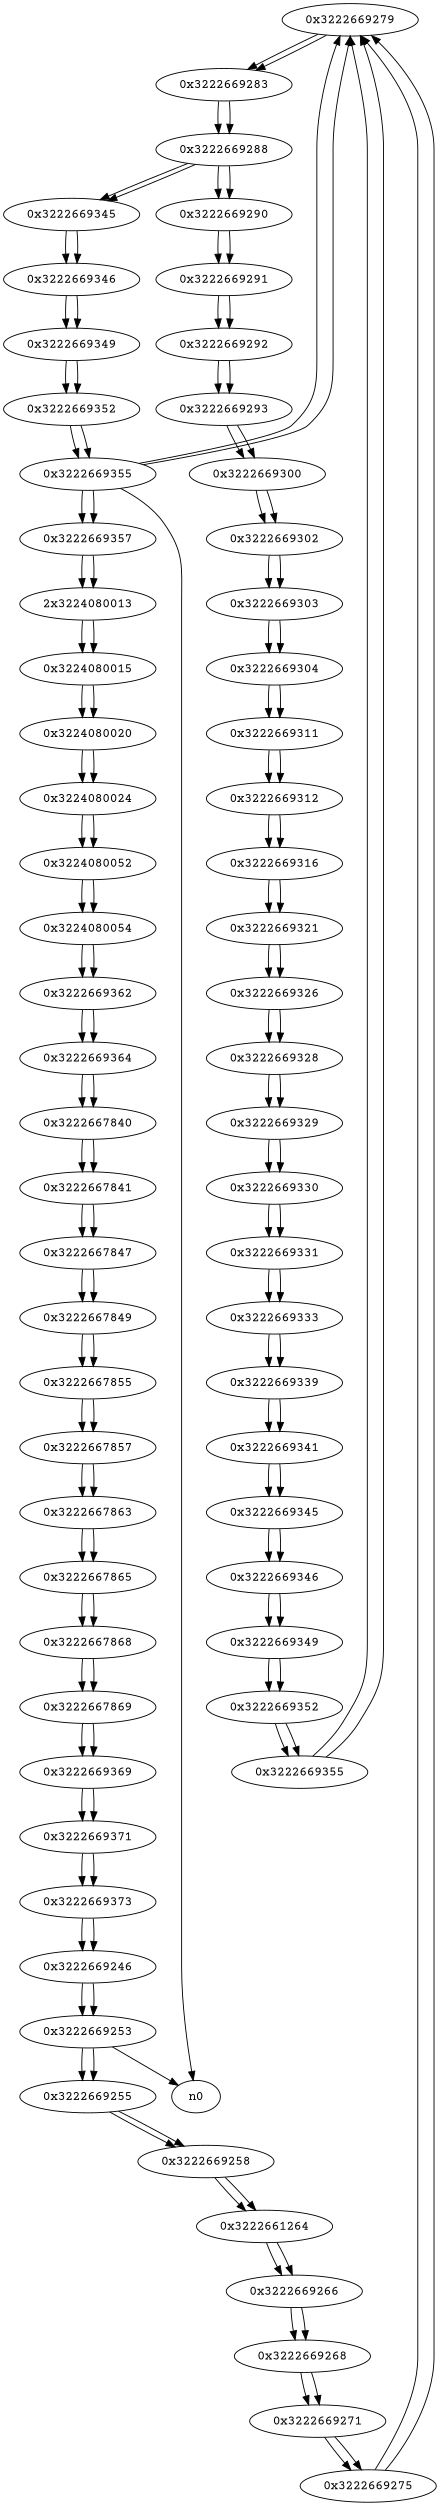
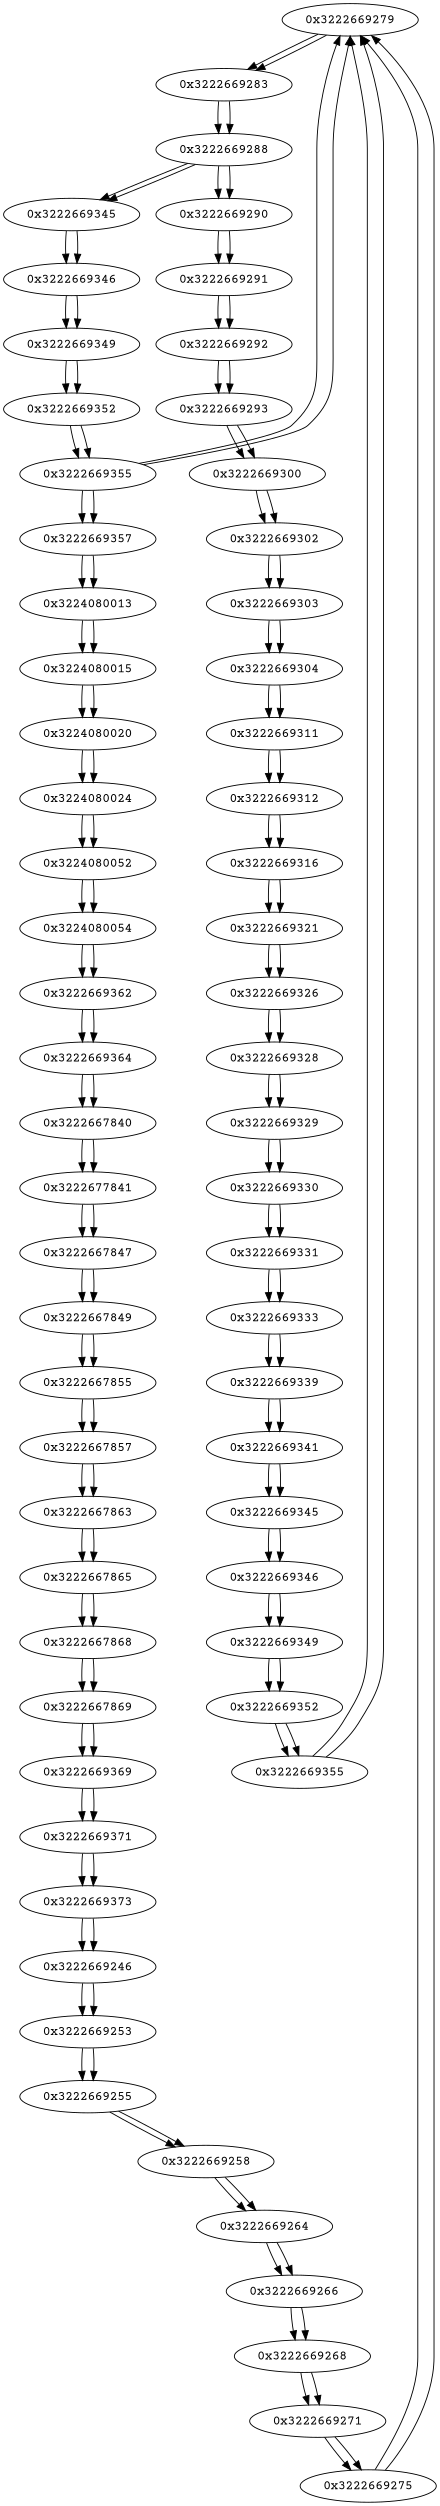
(88, 604) -> (88, 604)
(88, 1188) -> (88, 1188)
(196, 2097) -> none
(265, 2226) -> (265, 2226)
